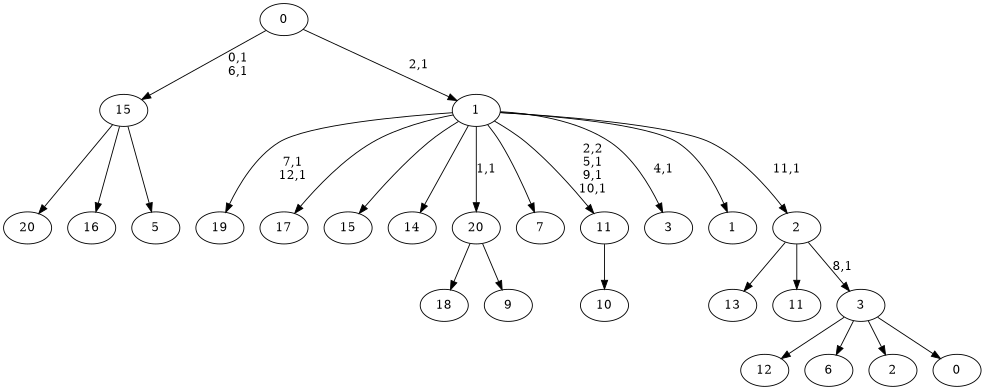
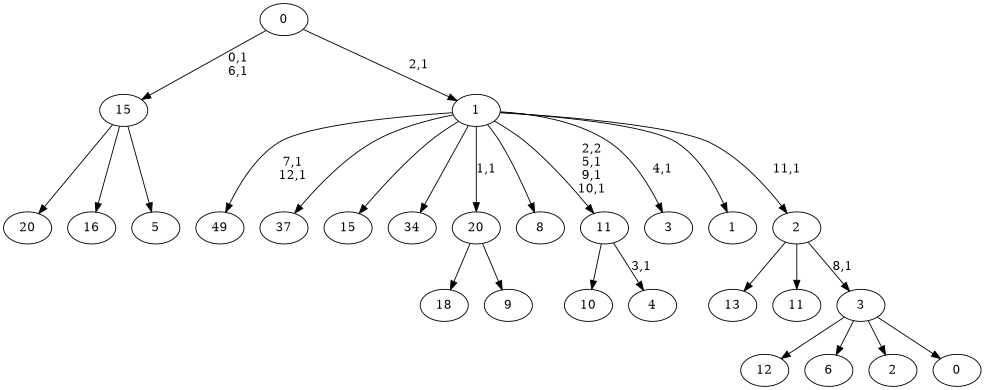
(220, 228) -> (220, 228)
(284, 228) -> (284, 228)
(412, 228) -> (412, 228)
(540, 228) -> (540, 228)
none -> (653, 305)
